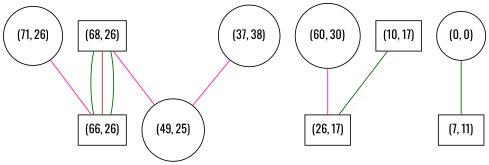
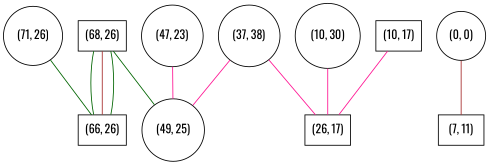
none -> (172, 36)
(328, 36) -> (328, 36)
(134, 78) -> (134, 78)
(363, 83) -> (363, 83)
(71, 87) -> (71, 87)
none -> (292, 87)
(461, 88) -> (461, 88)
